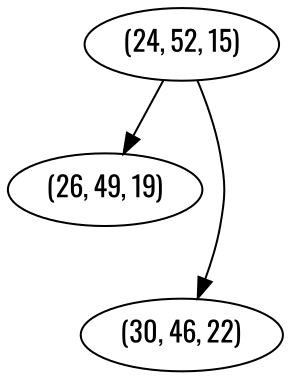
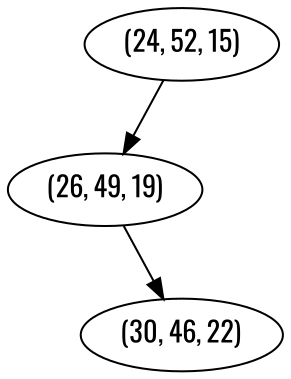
(224, 179) -> (139, 253)
